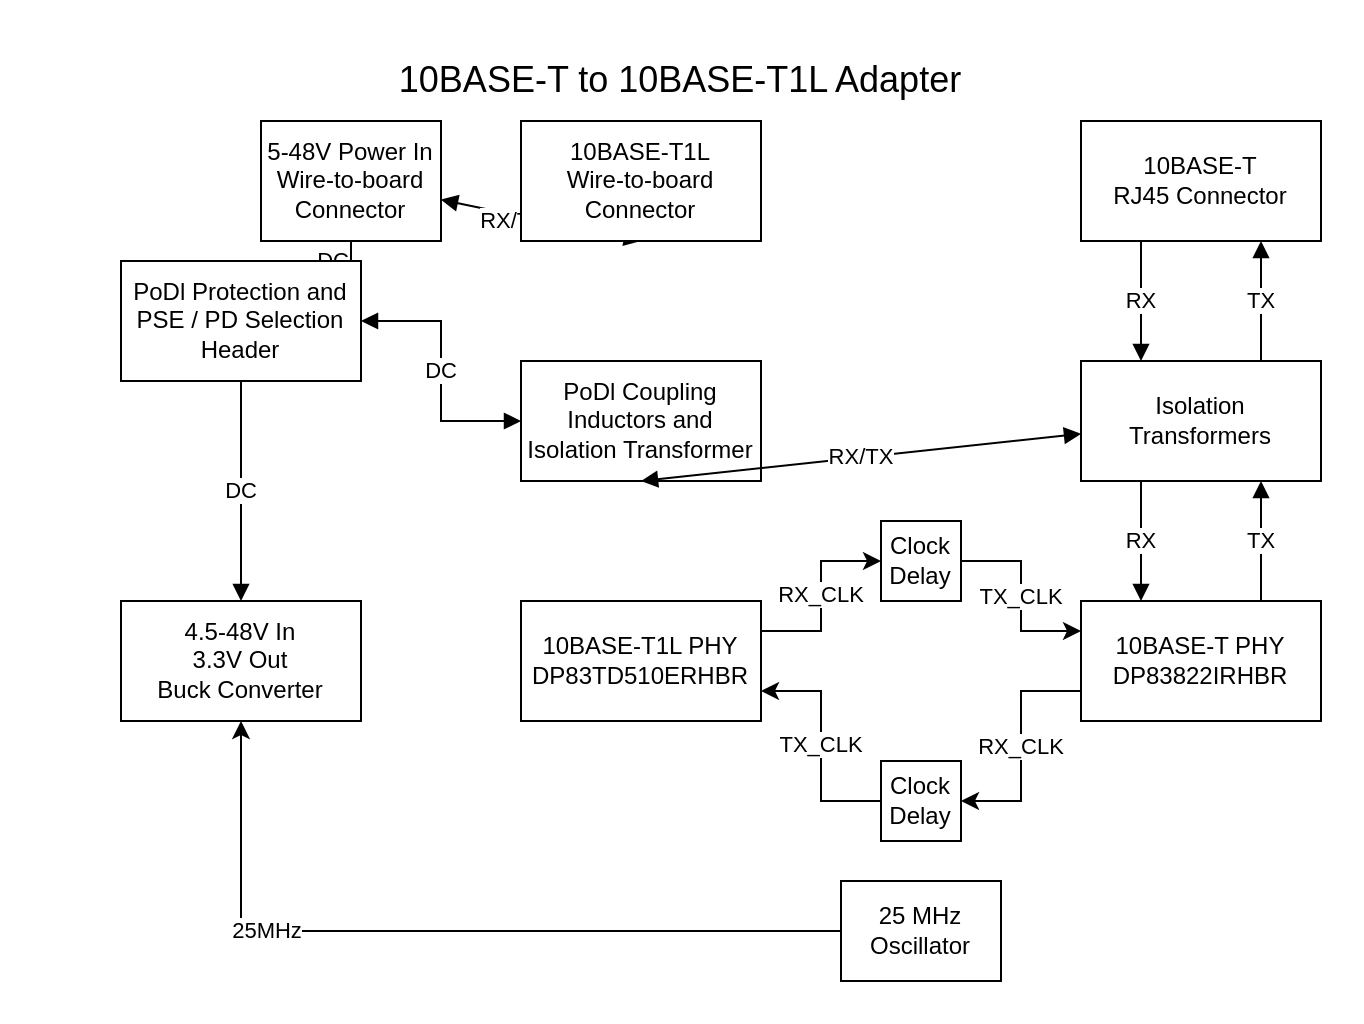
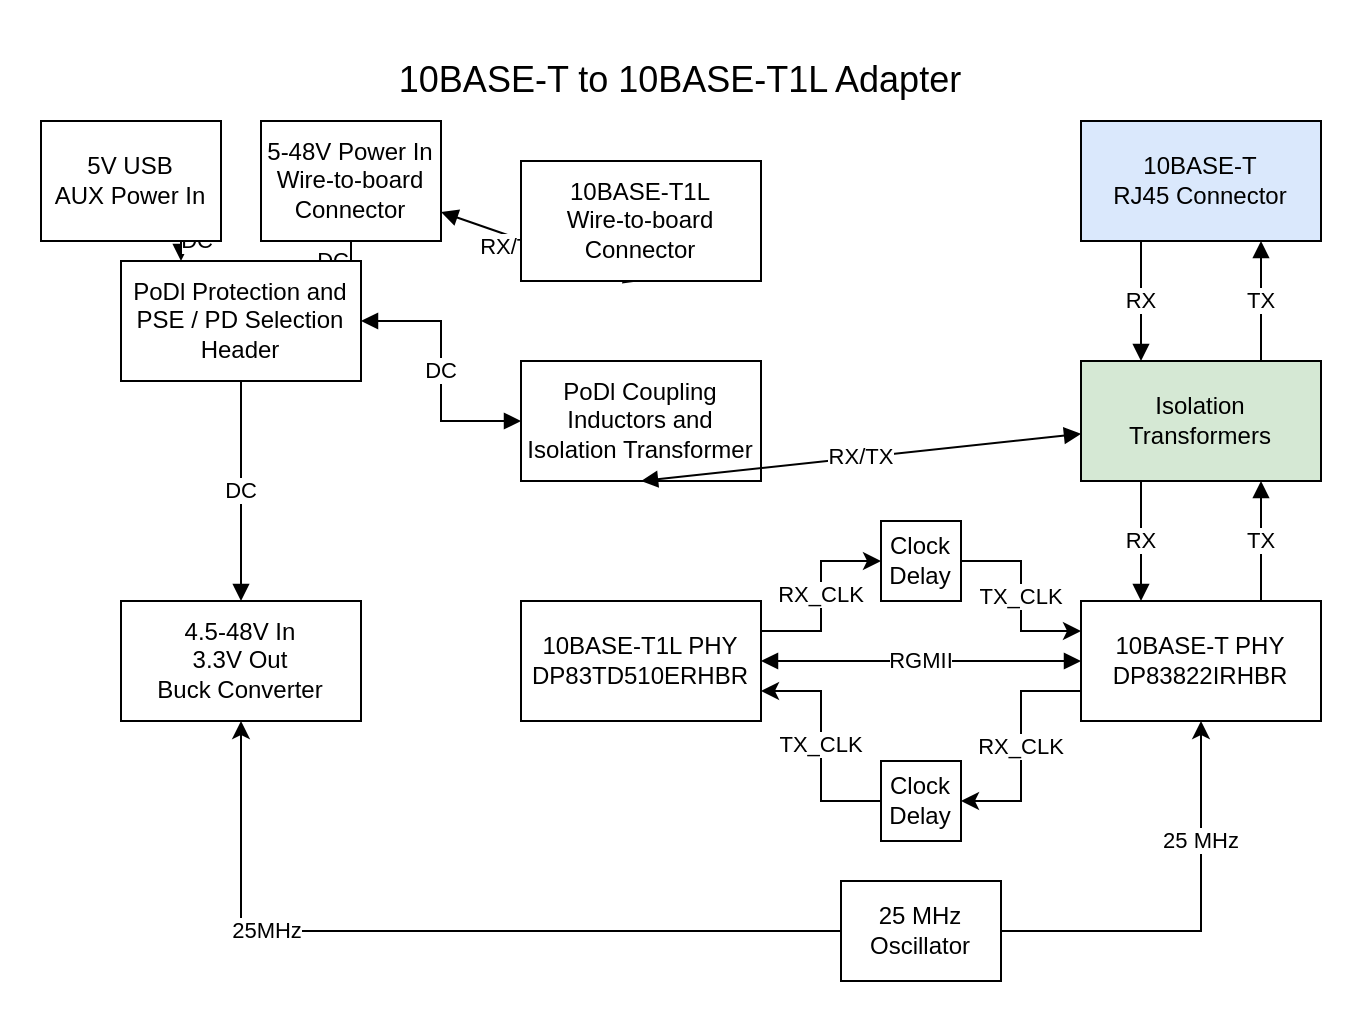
none -> (131, 181)
(641, 181) -> (641, 221)
(1201, 181) -> (1201, 181)
none -> (157, 241)
(1201, 421) -> (1201, 421)
none -> (920, 661)
none -> (1199, 931)
